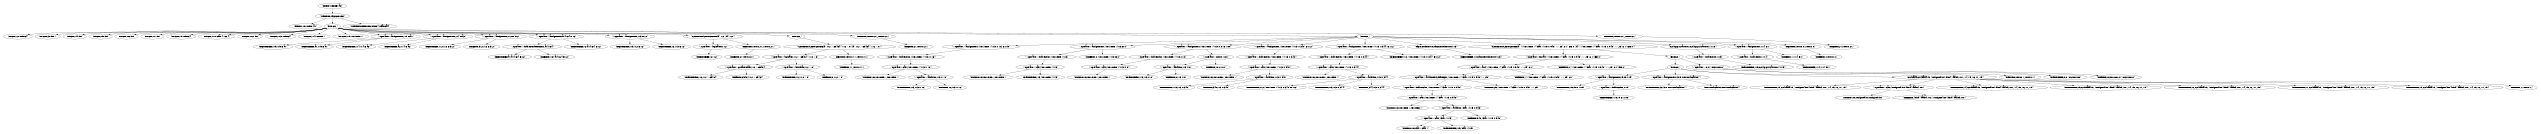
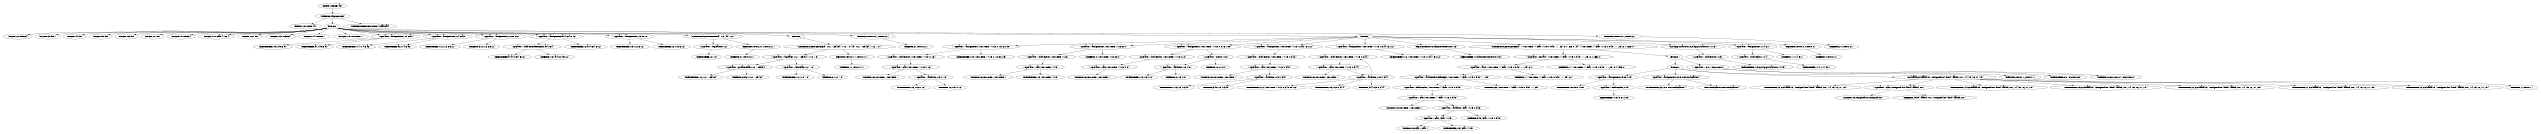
(1355, 52) -> (1369, 65)
none -> (981, 57)
